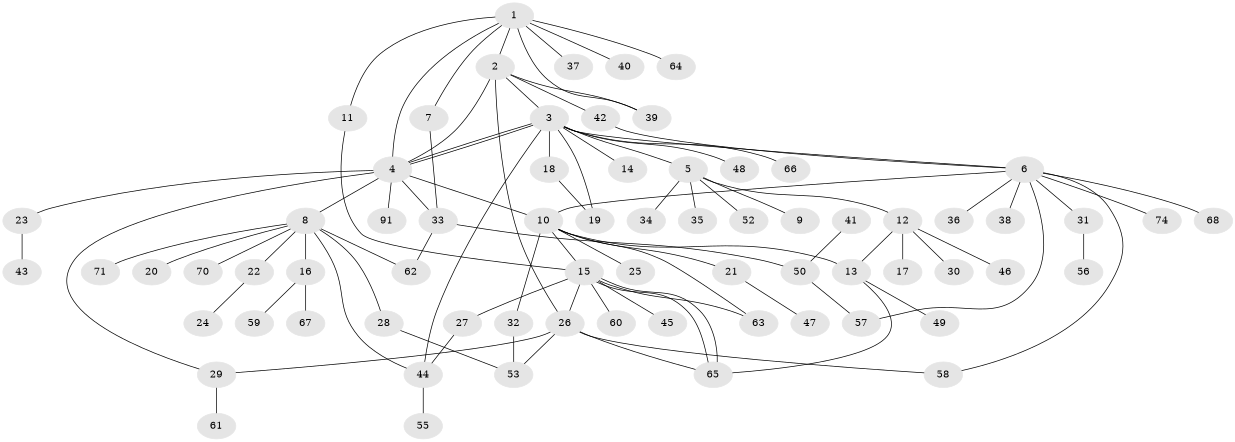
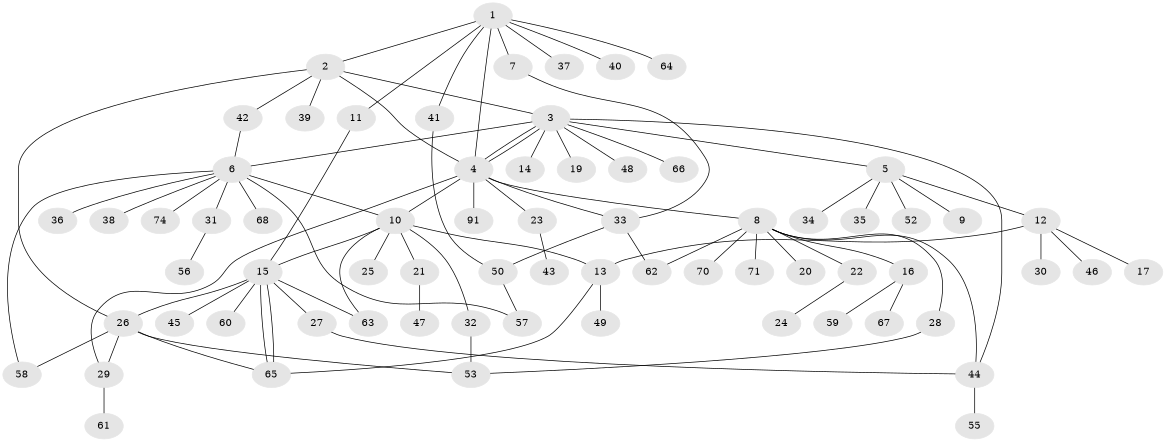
(553, 83) -> (458, 64)
(549, 170) -> none
